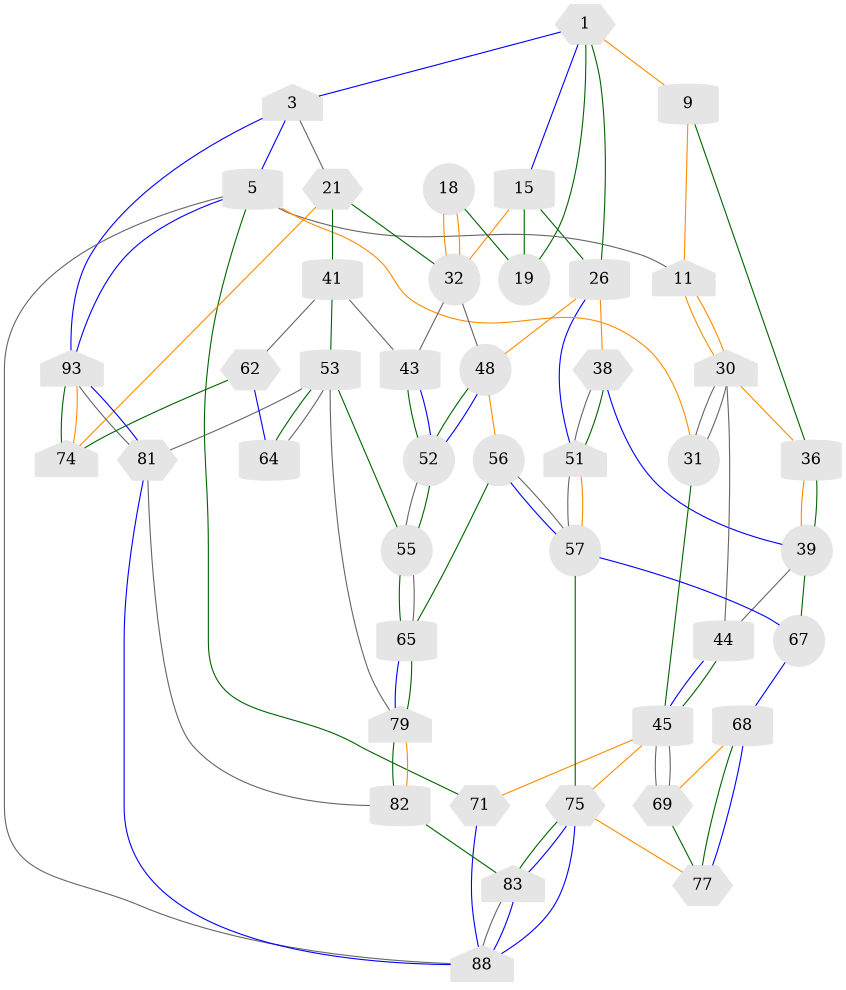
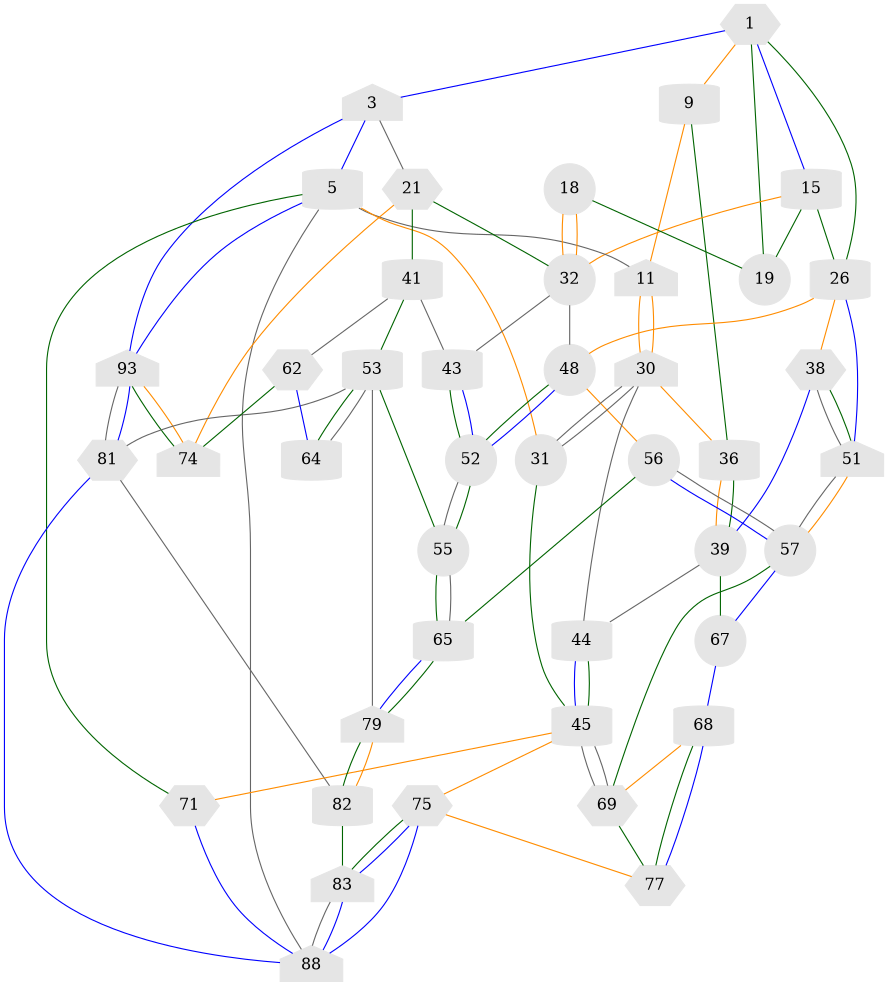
(575, 681) -> (663, 653)
